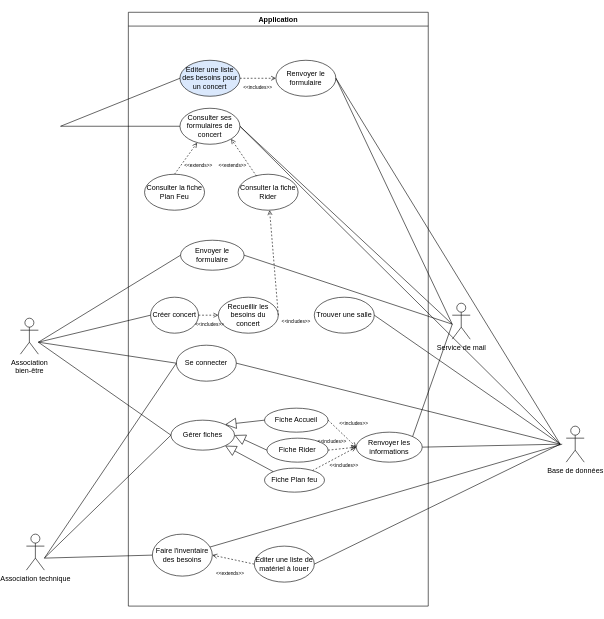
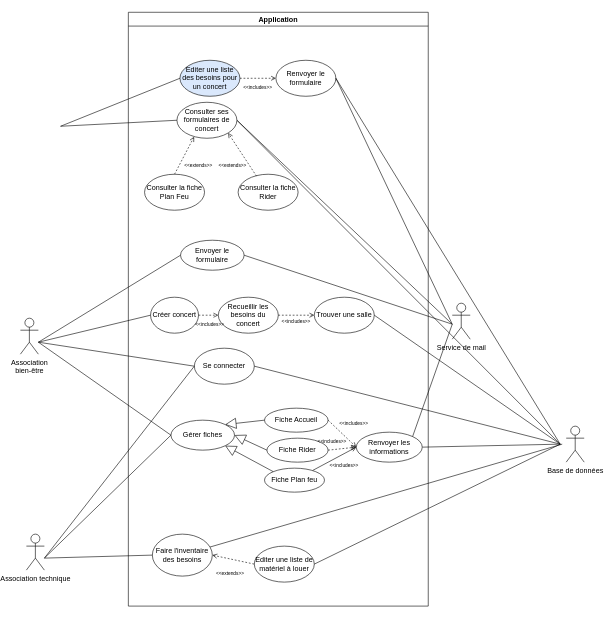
(210, 126) -> (207, 120)
(274, 262) -> (295, 315)
(206, 363) -> (224, 366)
(332, 460) -> (332, 460)
